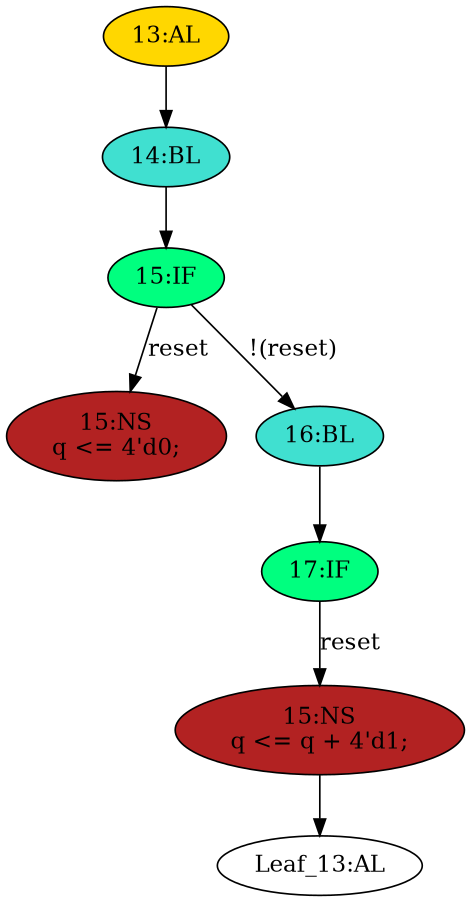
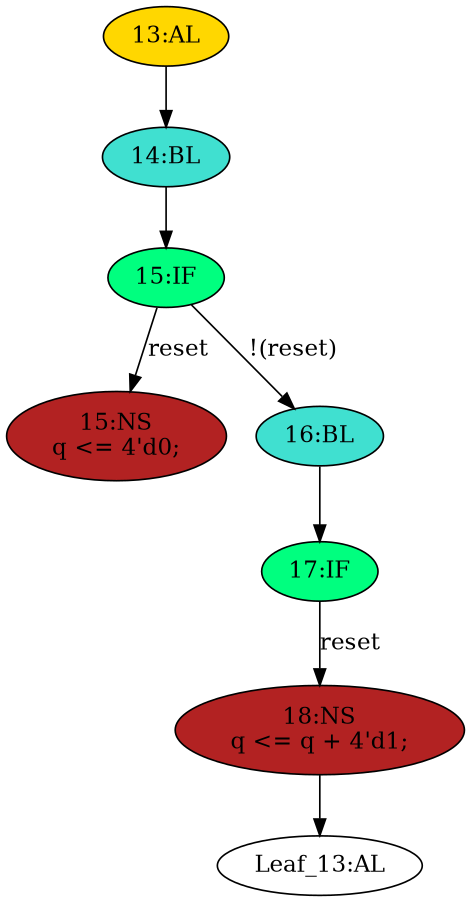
(320, 730) -> (320, 730)
